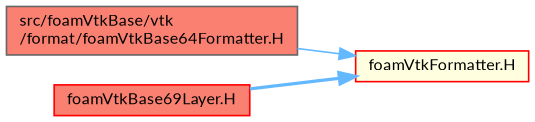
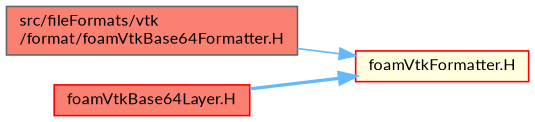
(152, 31) -> (152, 31)
(152, 100) -> (152, 100)
